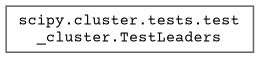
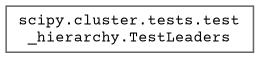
(130, 29) -> (130, 29)
